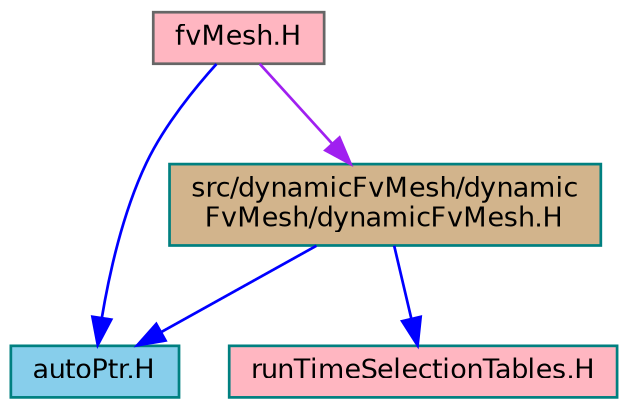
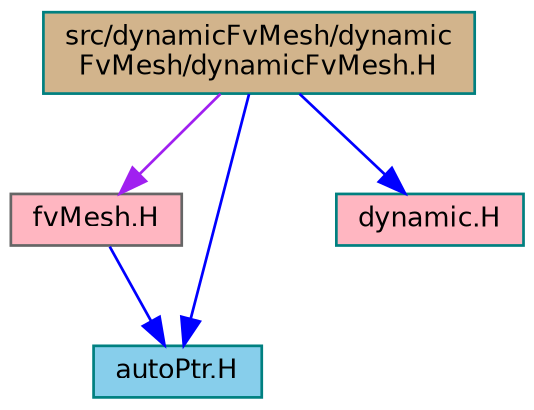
(296, 104) -> (180, 134)
(423, 372) -> (430, 220)
